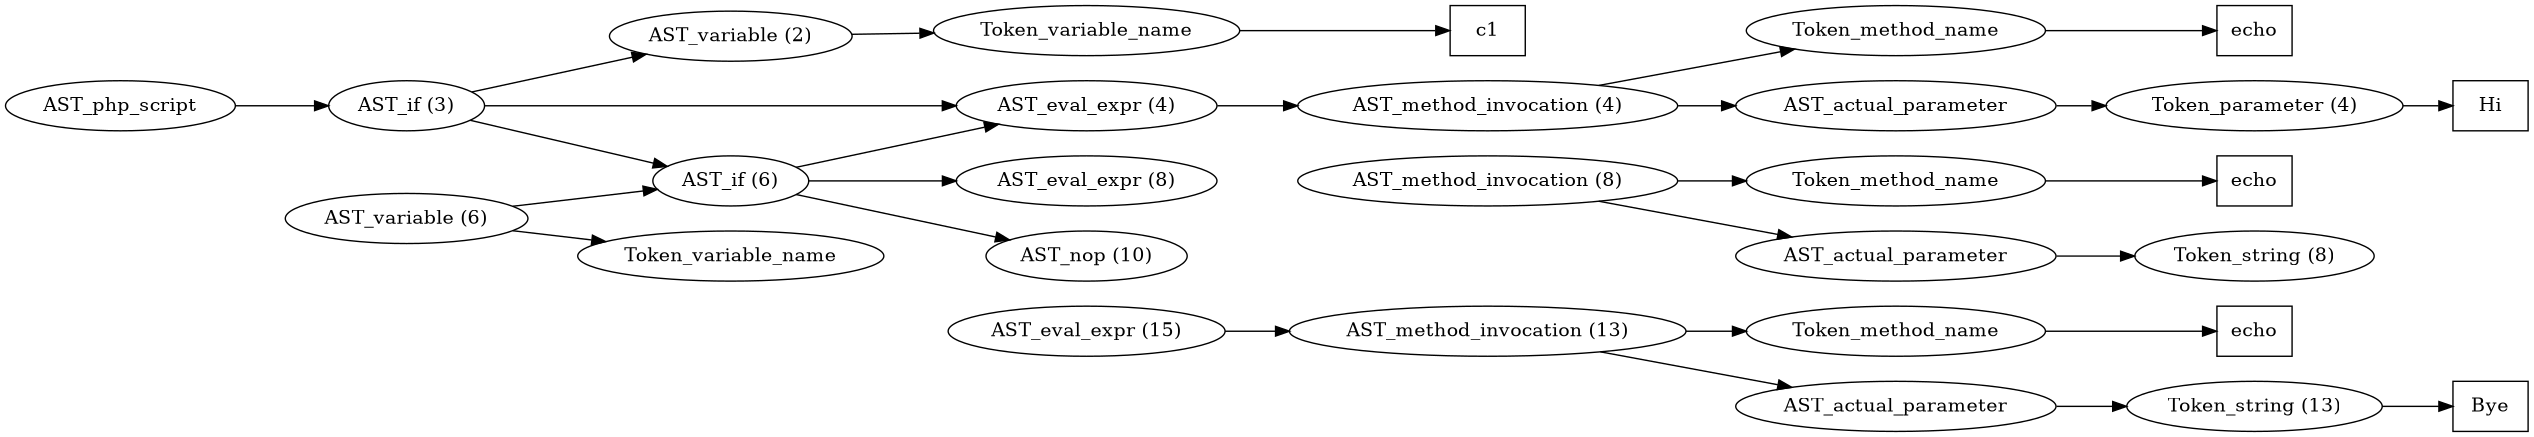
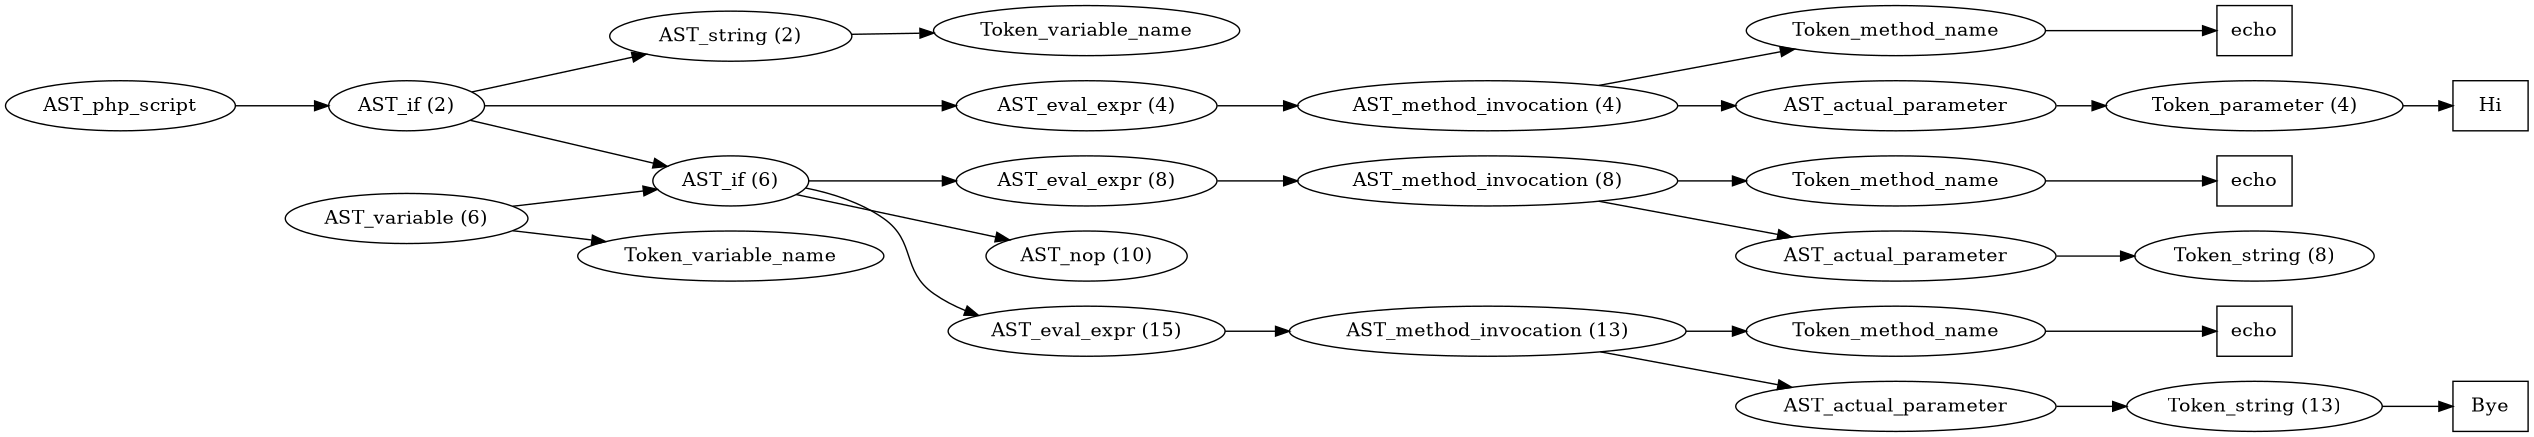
(1488, 31) -> none
(731, 36) -> (731, 36)
(407, 106) -> (407, 106)
(890, 147) -> (899, 234)
none -> (1250, 181)
